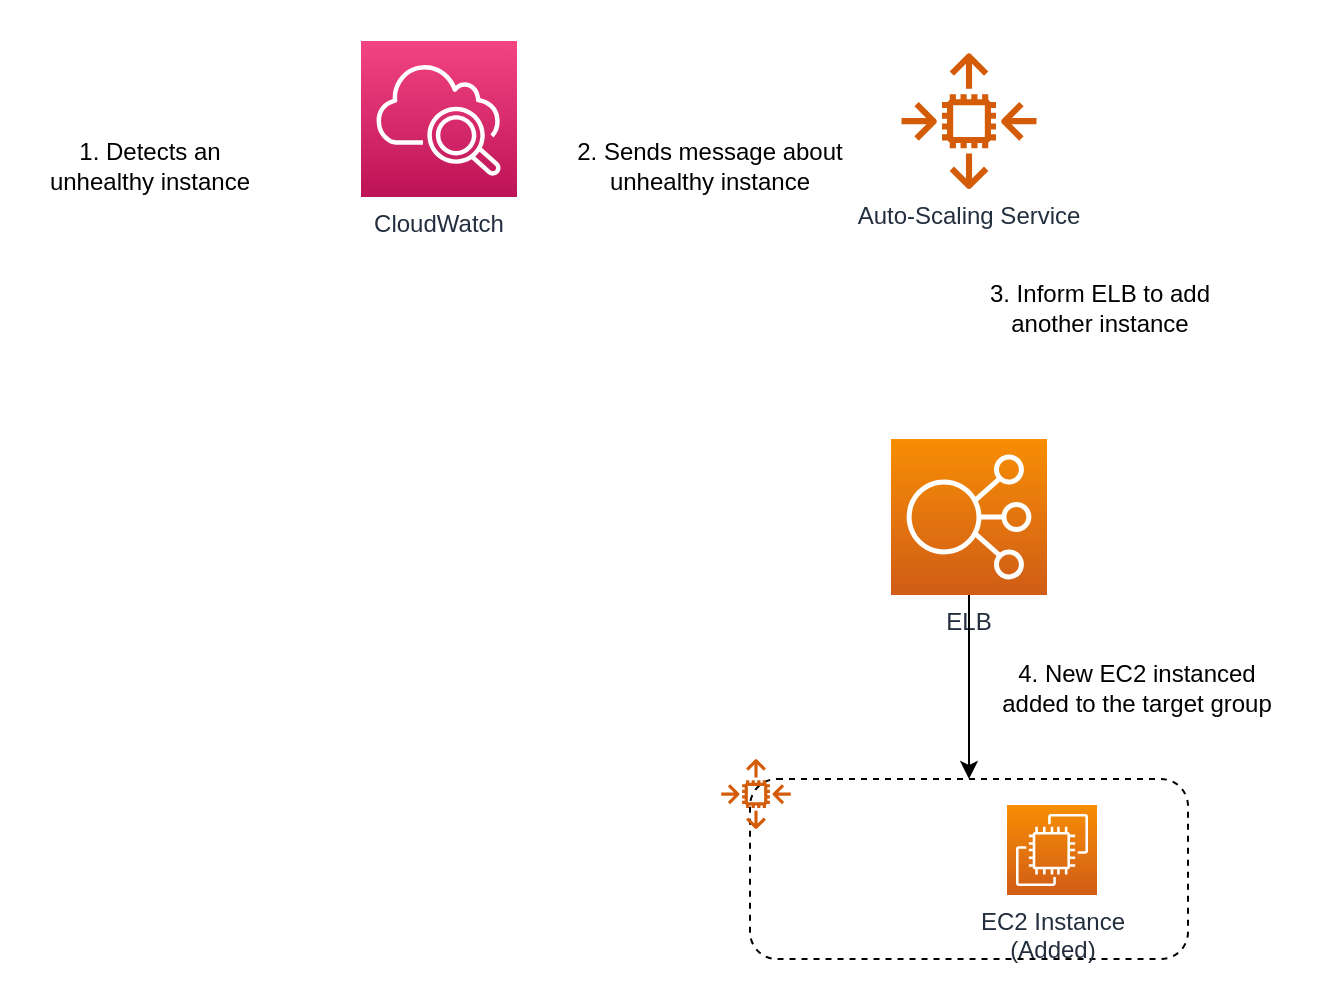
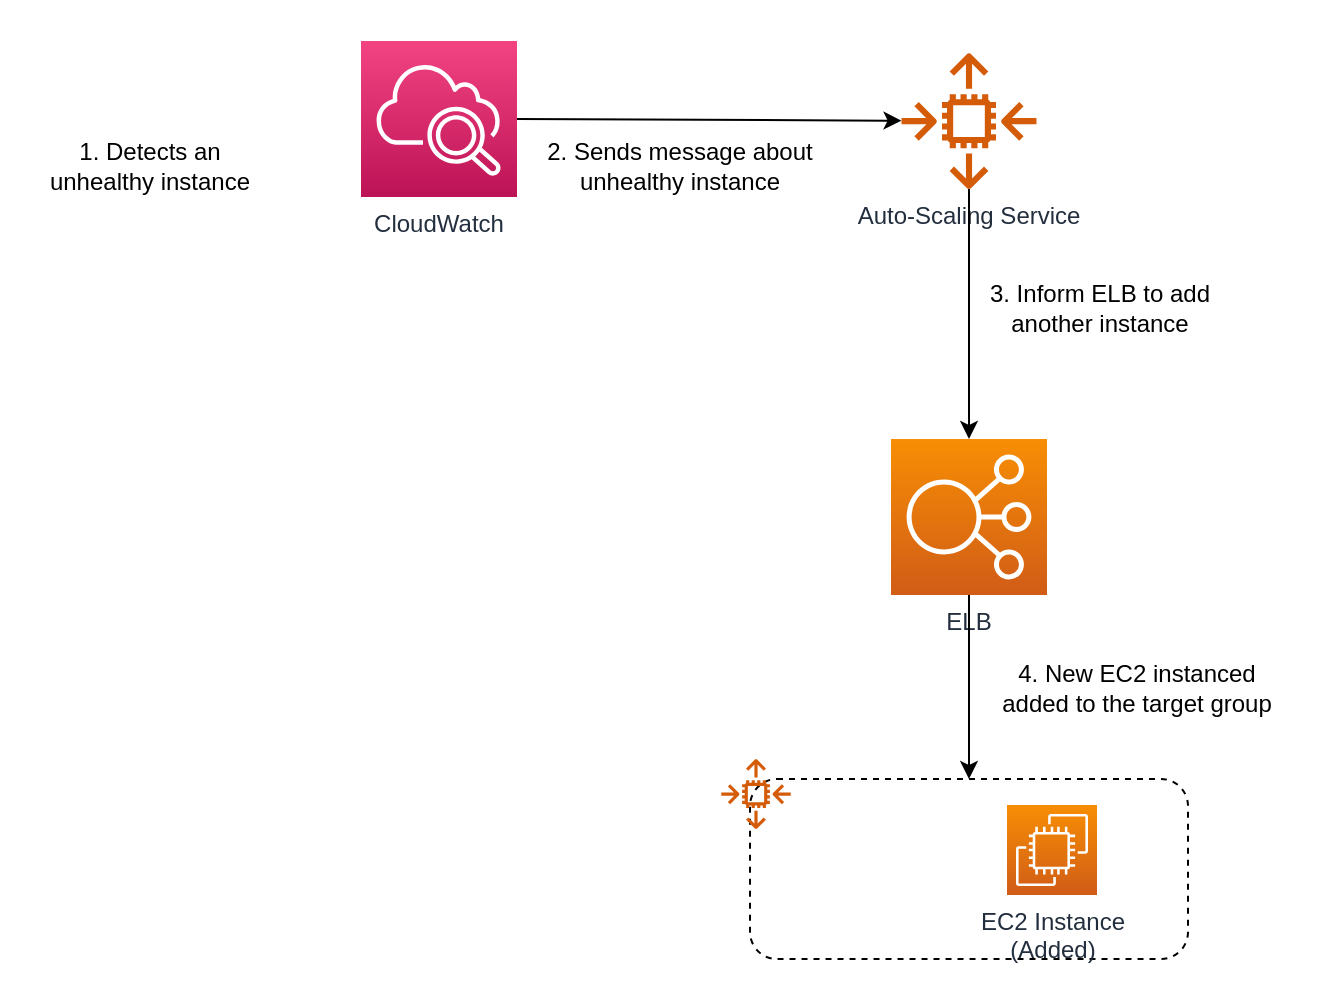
none -> (702, 120)
(711, 167) -> (681, 167)
none -> (969, 307)
